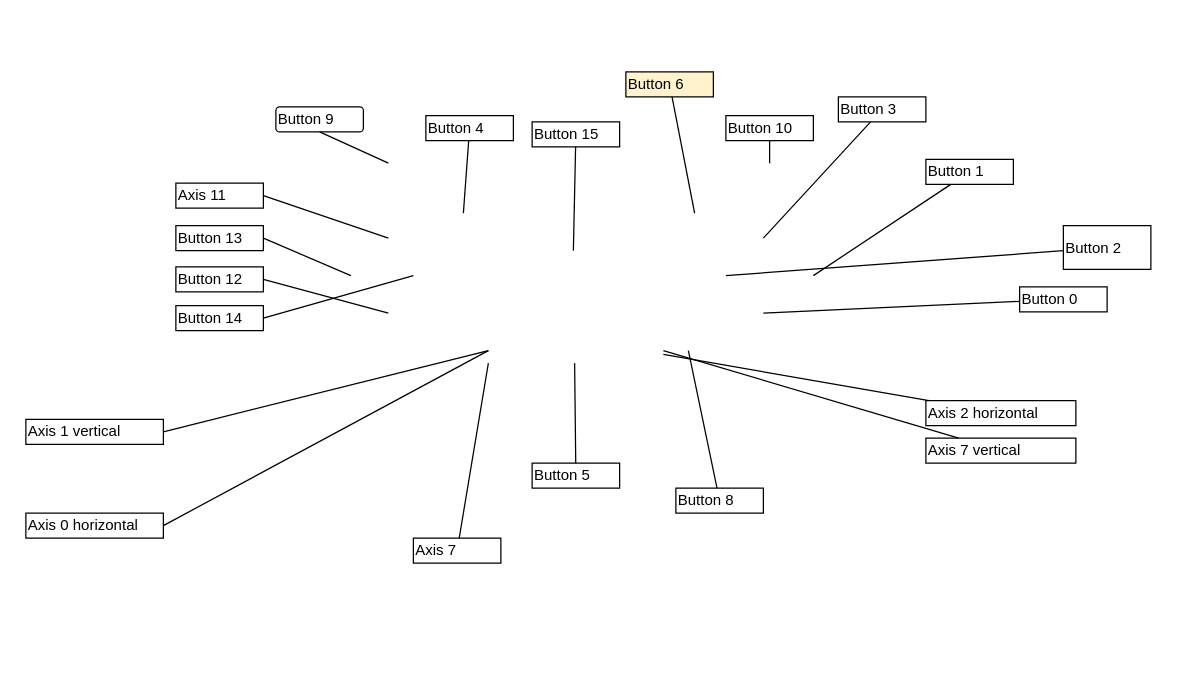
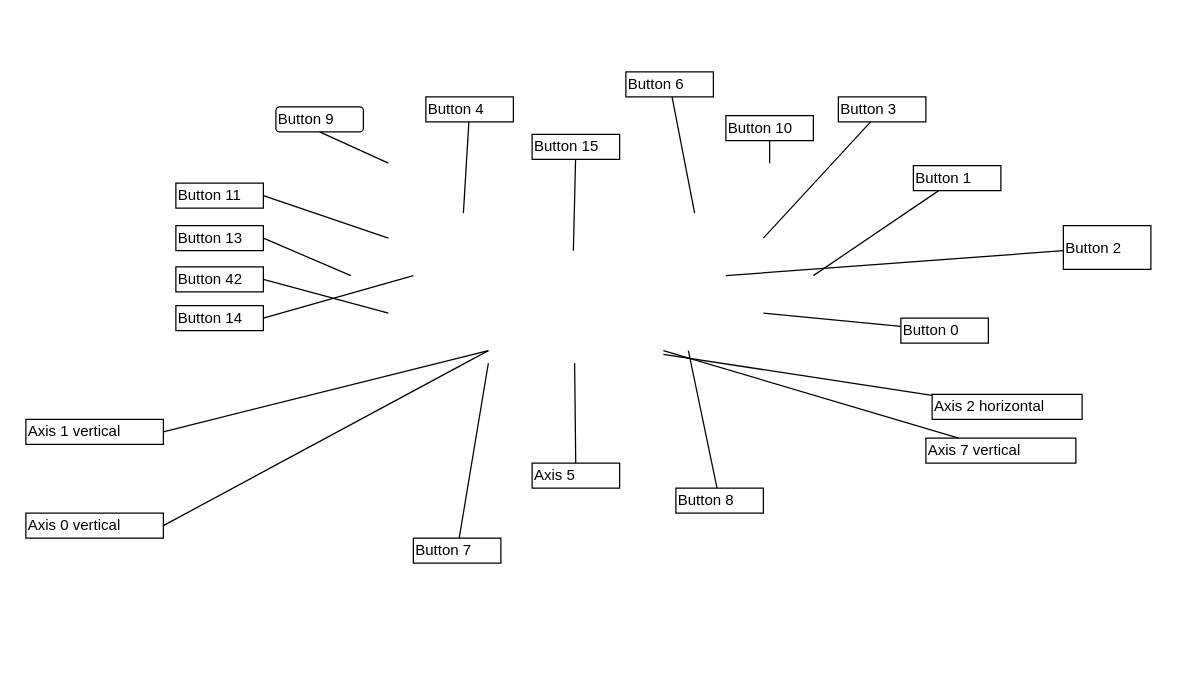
(669, 84) -> (669, 84)
(469, 128) -> (469, 109)
(576, 134) -> (576, 147)
(969, 172) -> (957, 178)
(204, 196) -> (214, 196)
(214, 279) -> (214, 279)
(1063, 299) -> (944, 331)
(1001, 413) -> (1007, 407)
(566, 476) -> (556, 476)
(90, 526) -> (81, 526)
(437, 551) -> (447, 551)
